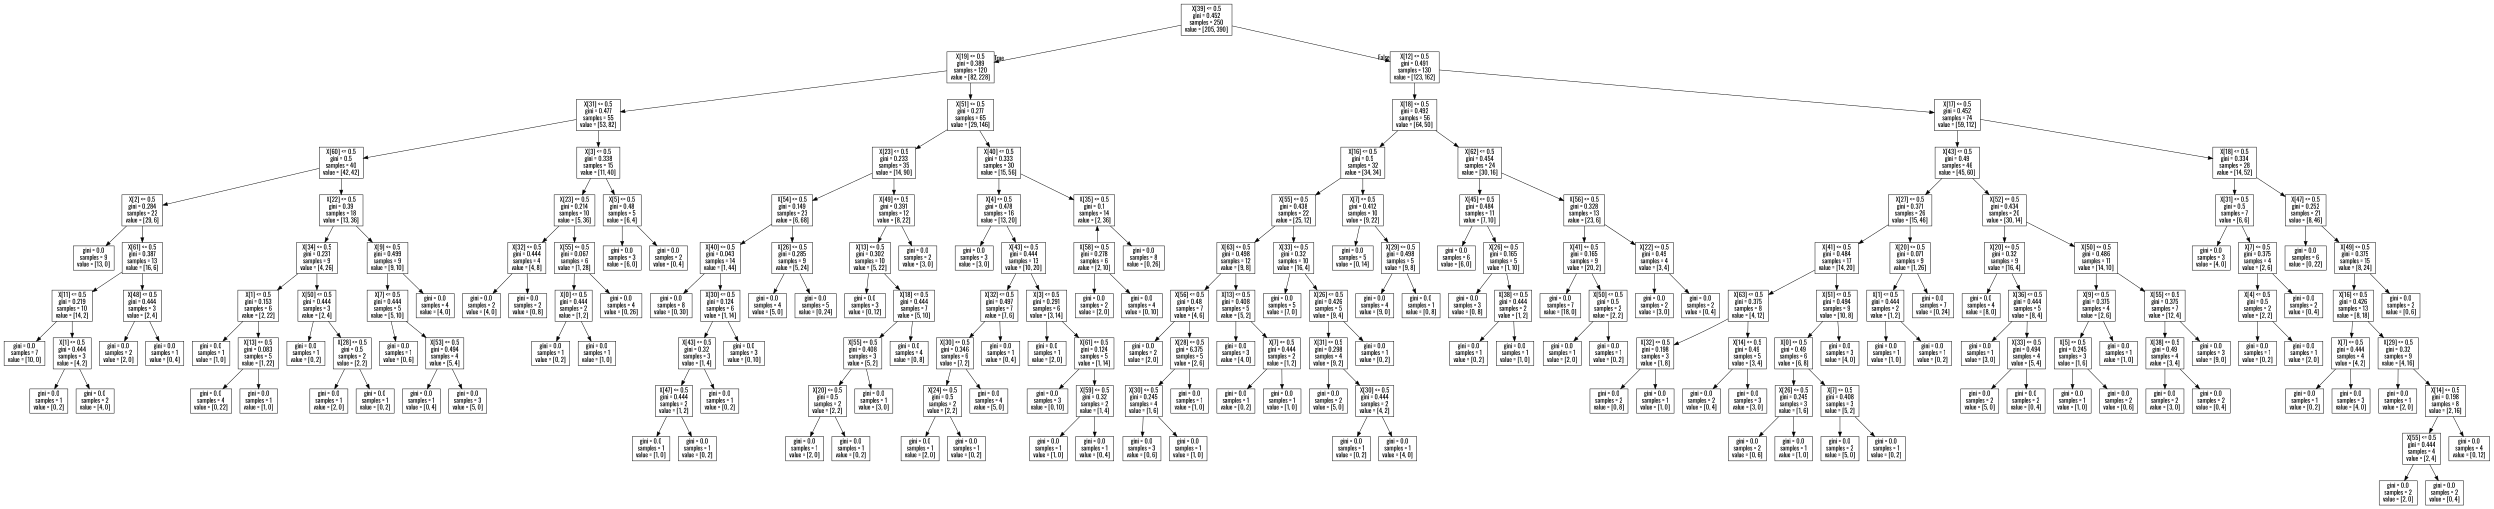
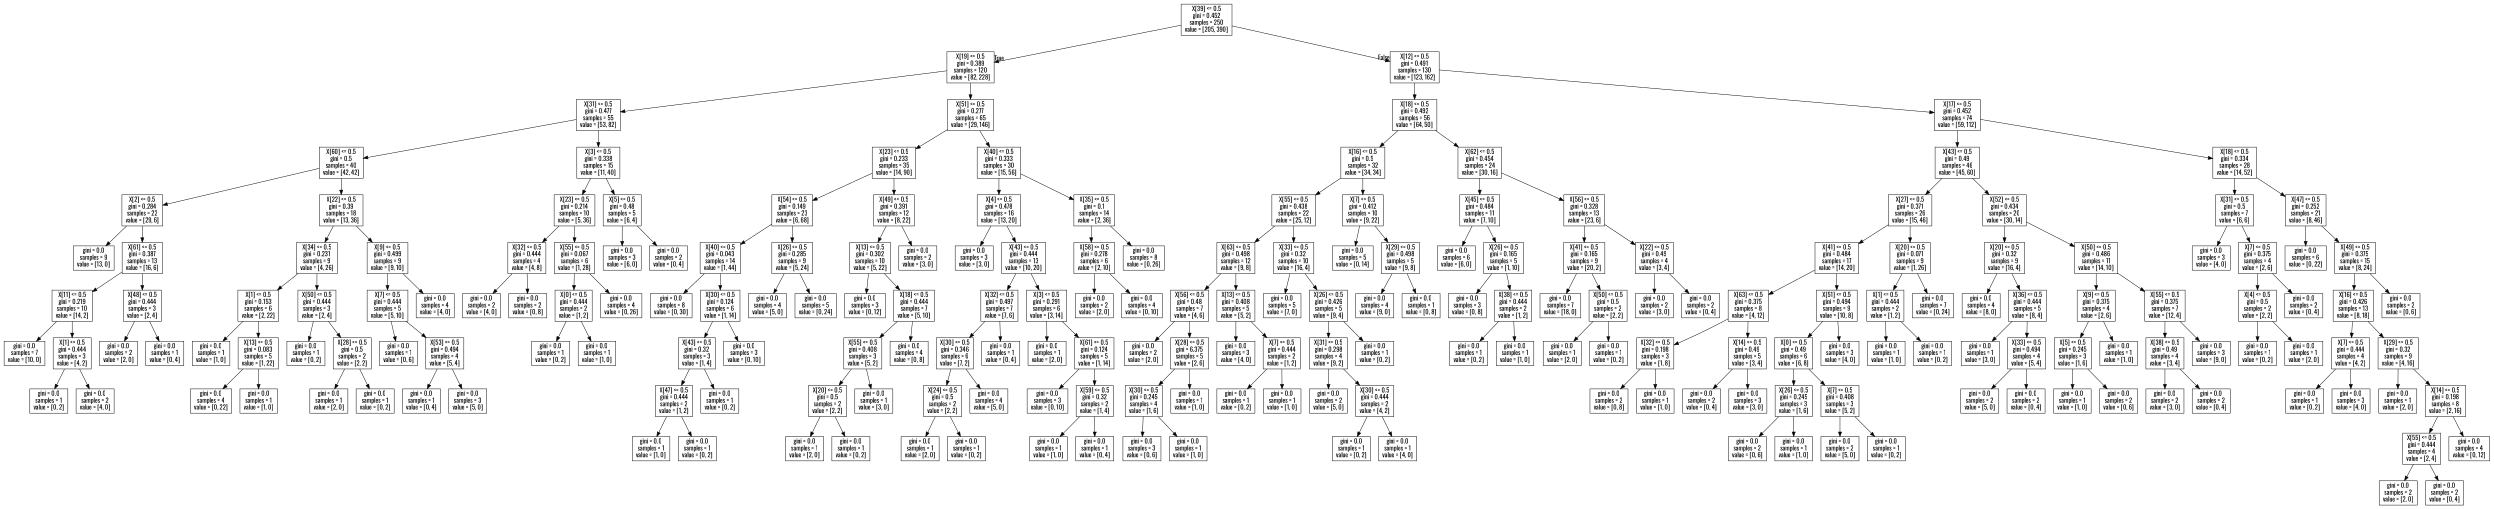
(1097, 236) -> (1091, 232)
